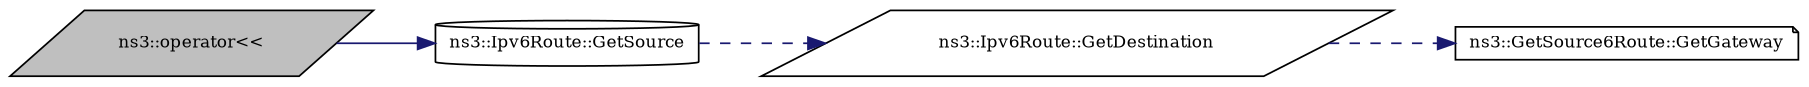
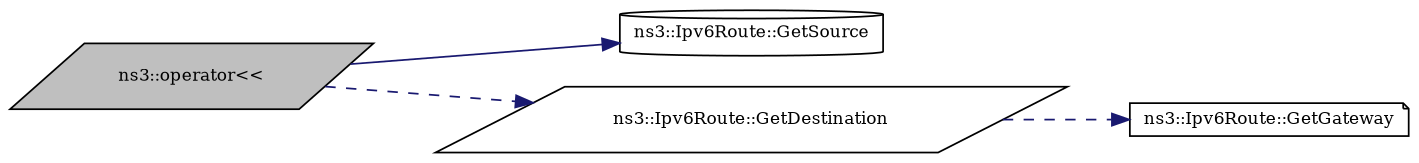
(754, 43) -> (420, 94)
(1627, 43) -> (1269, 120)
